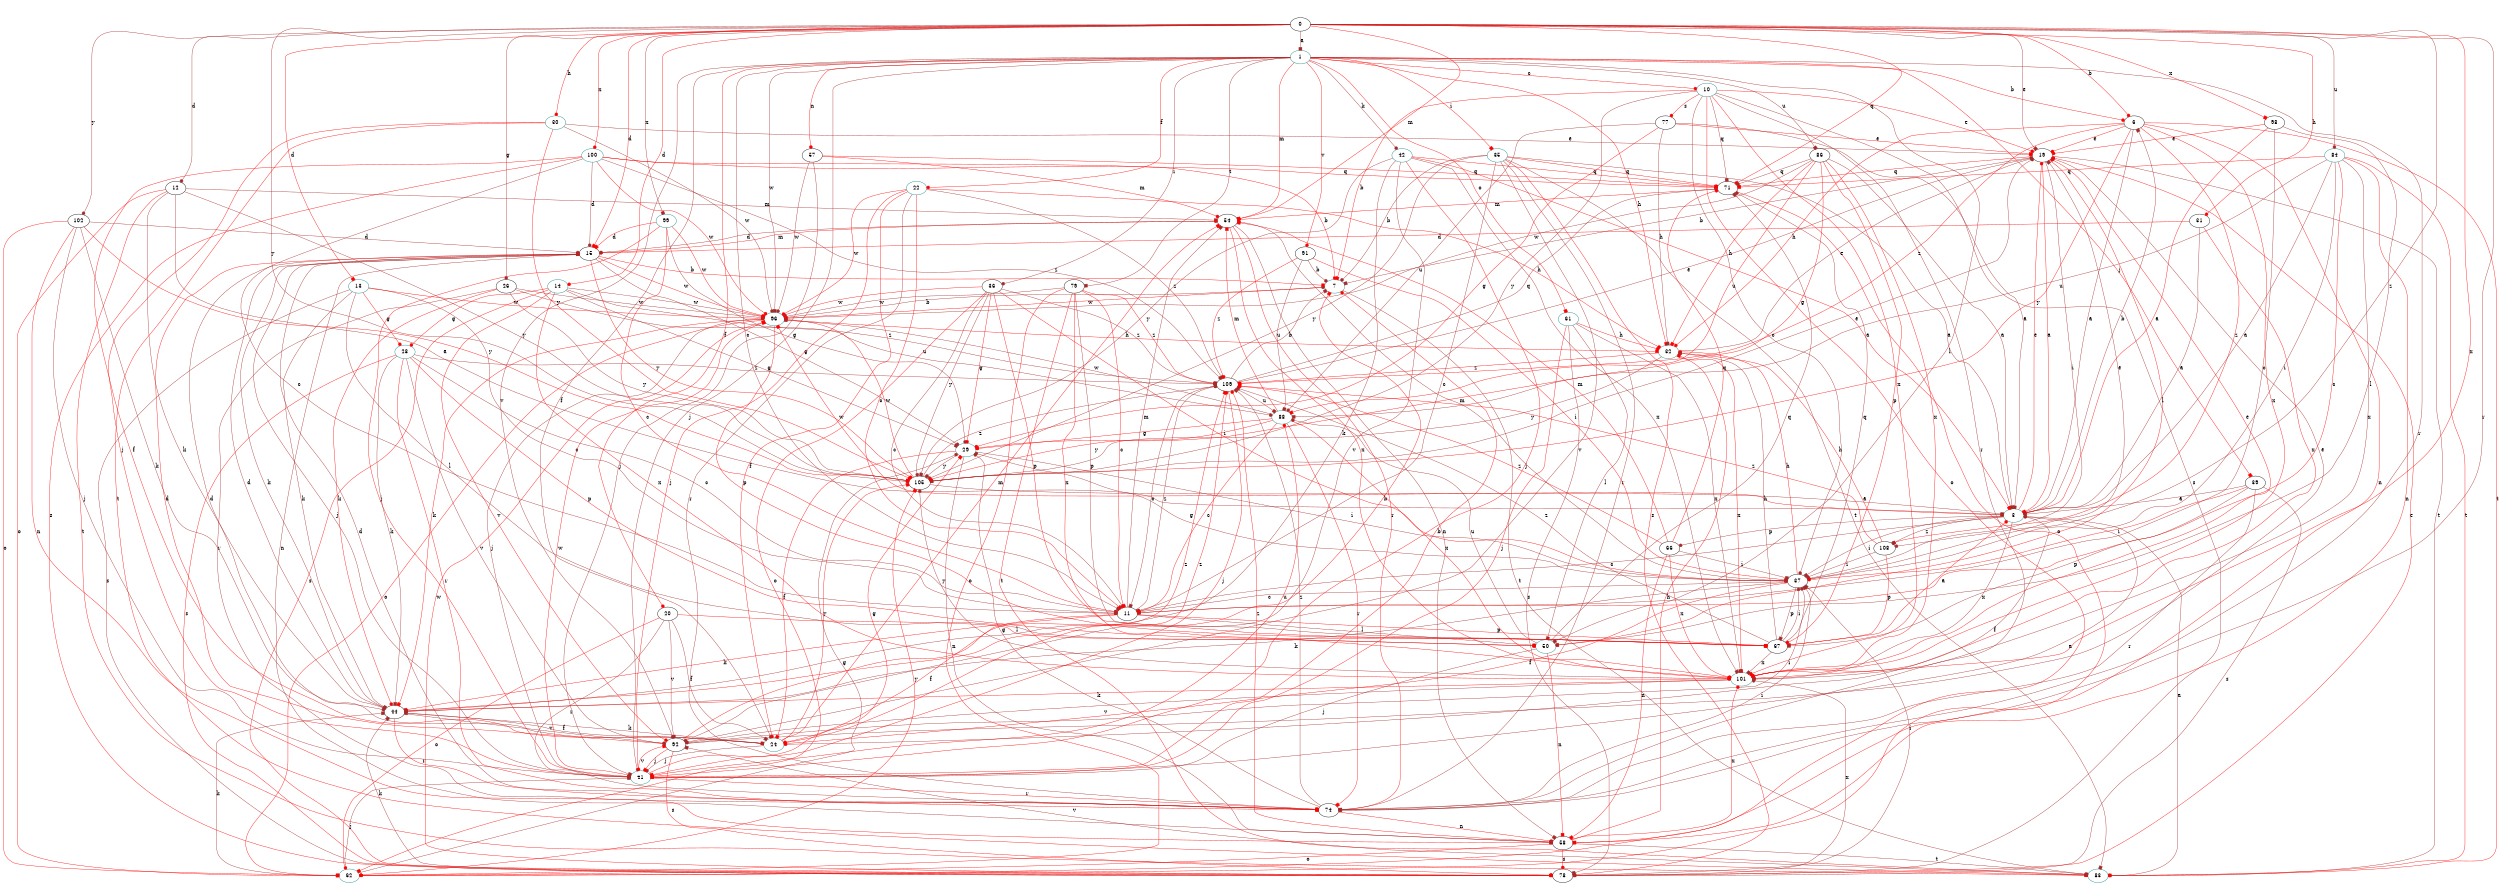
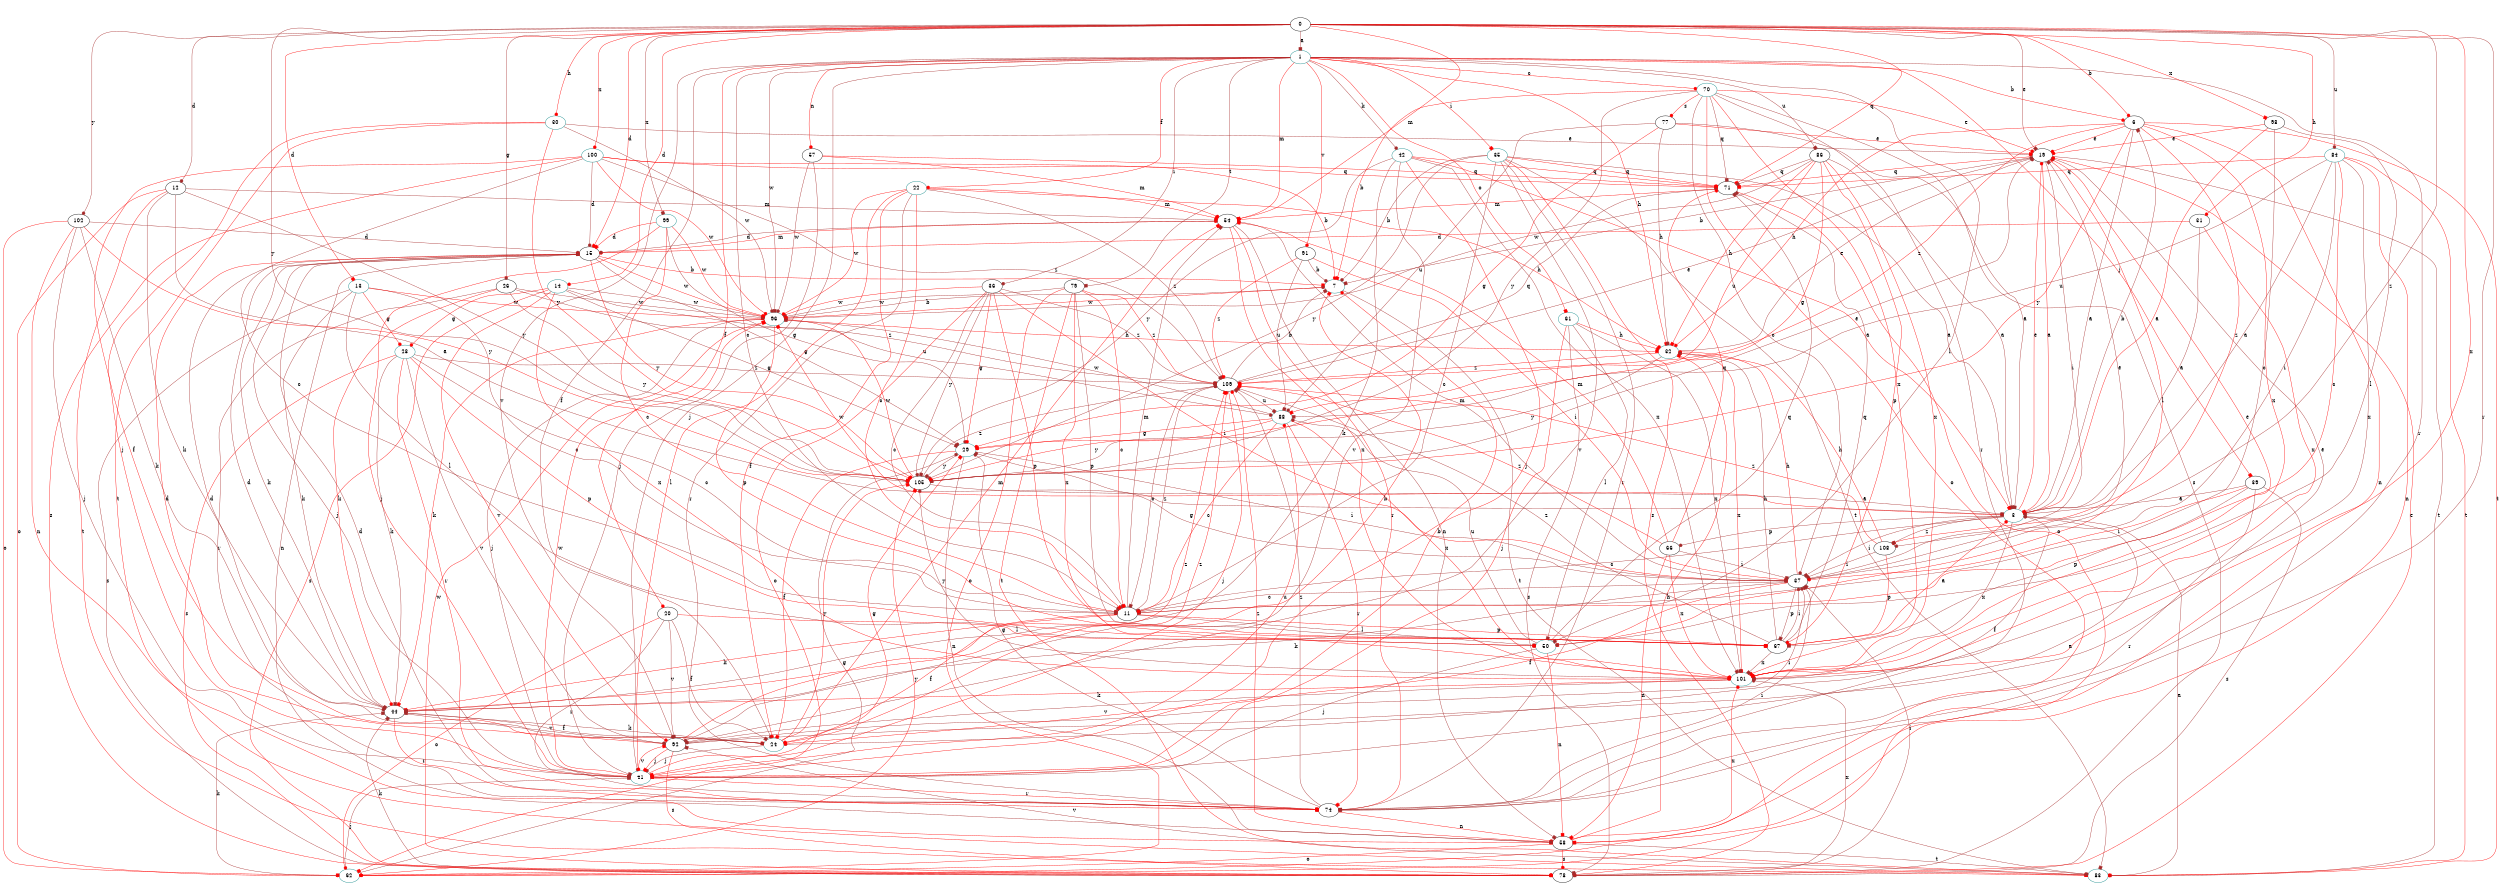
(1707, 90) -> (1707, 90)
(1234, 326) -> (1143, 203)
(671, 483) -> (671, 483)
(410, 561) -> none
